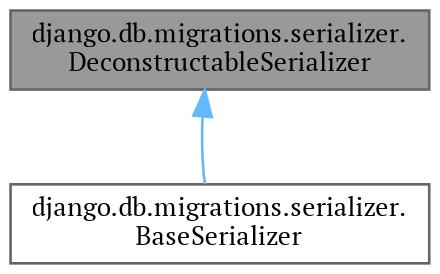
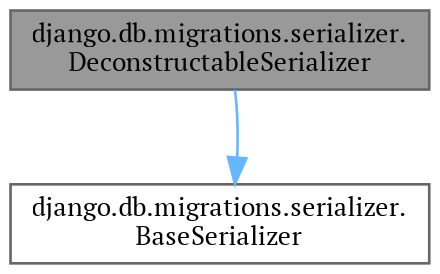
(202, 150) -> (237, 124)
